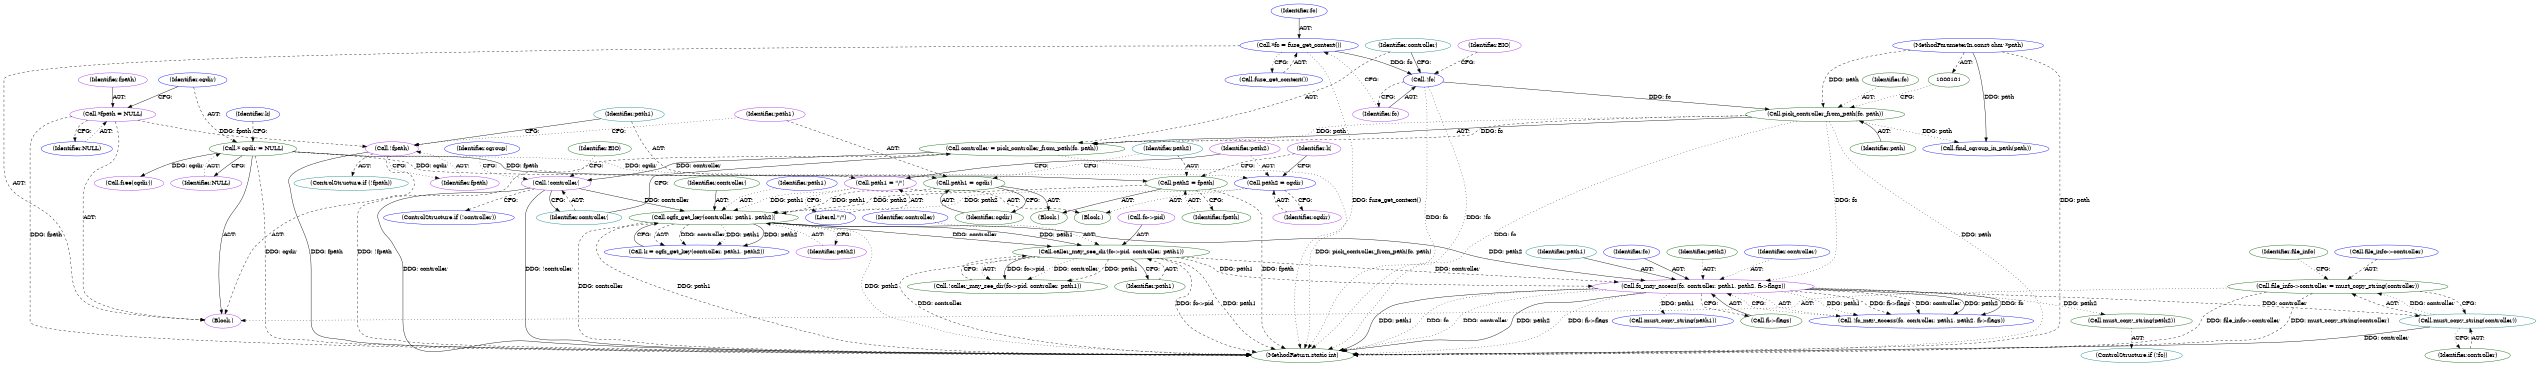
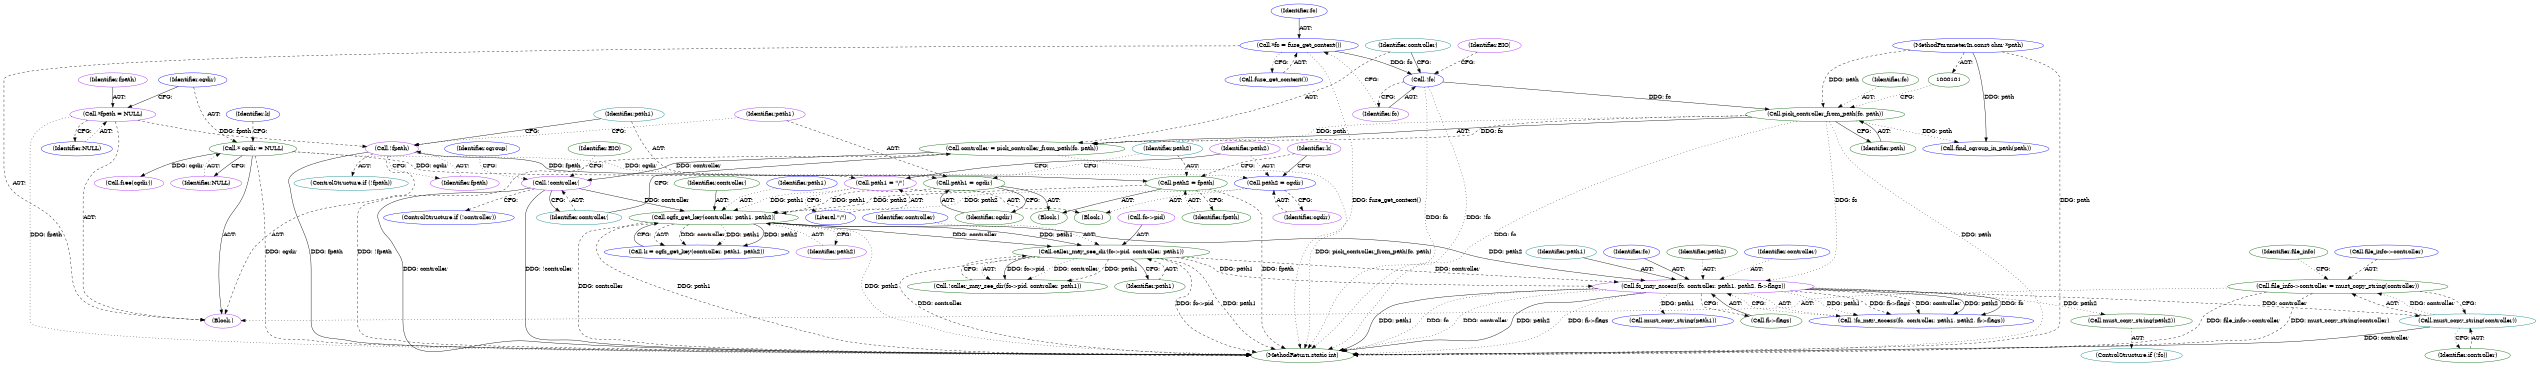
none -> (1851, 131)
(525, 171) -> (595, 172)
(341, 345) -> (341, 345)
